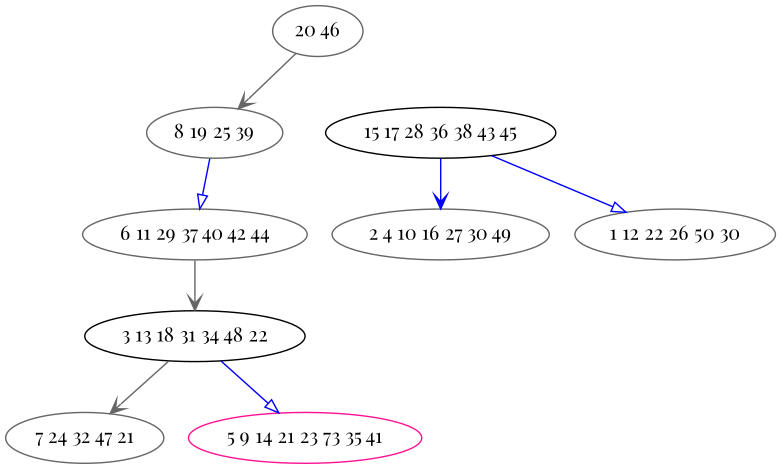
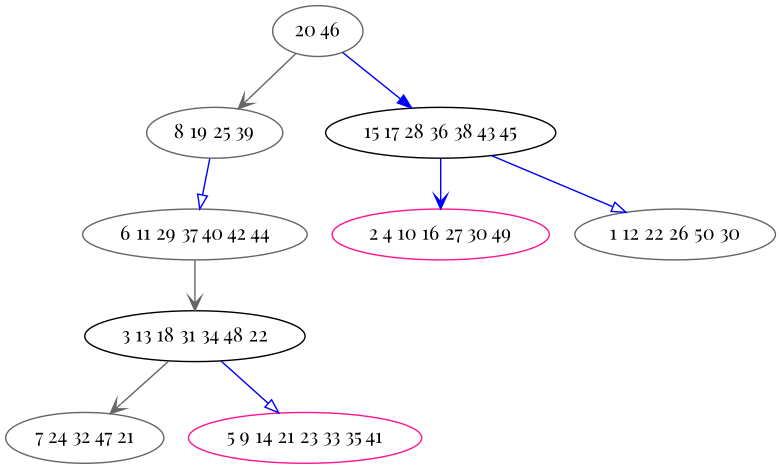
none -> (371, 76)
(441, 234) -> (441, 234)
(305, 438) -> (305, 438)
